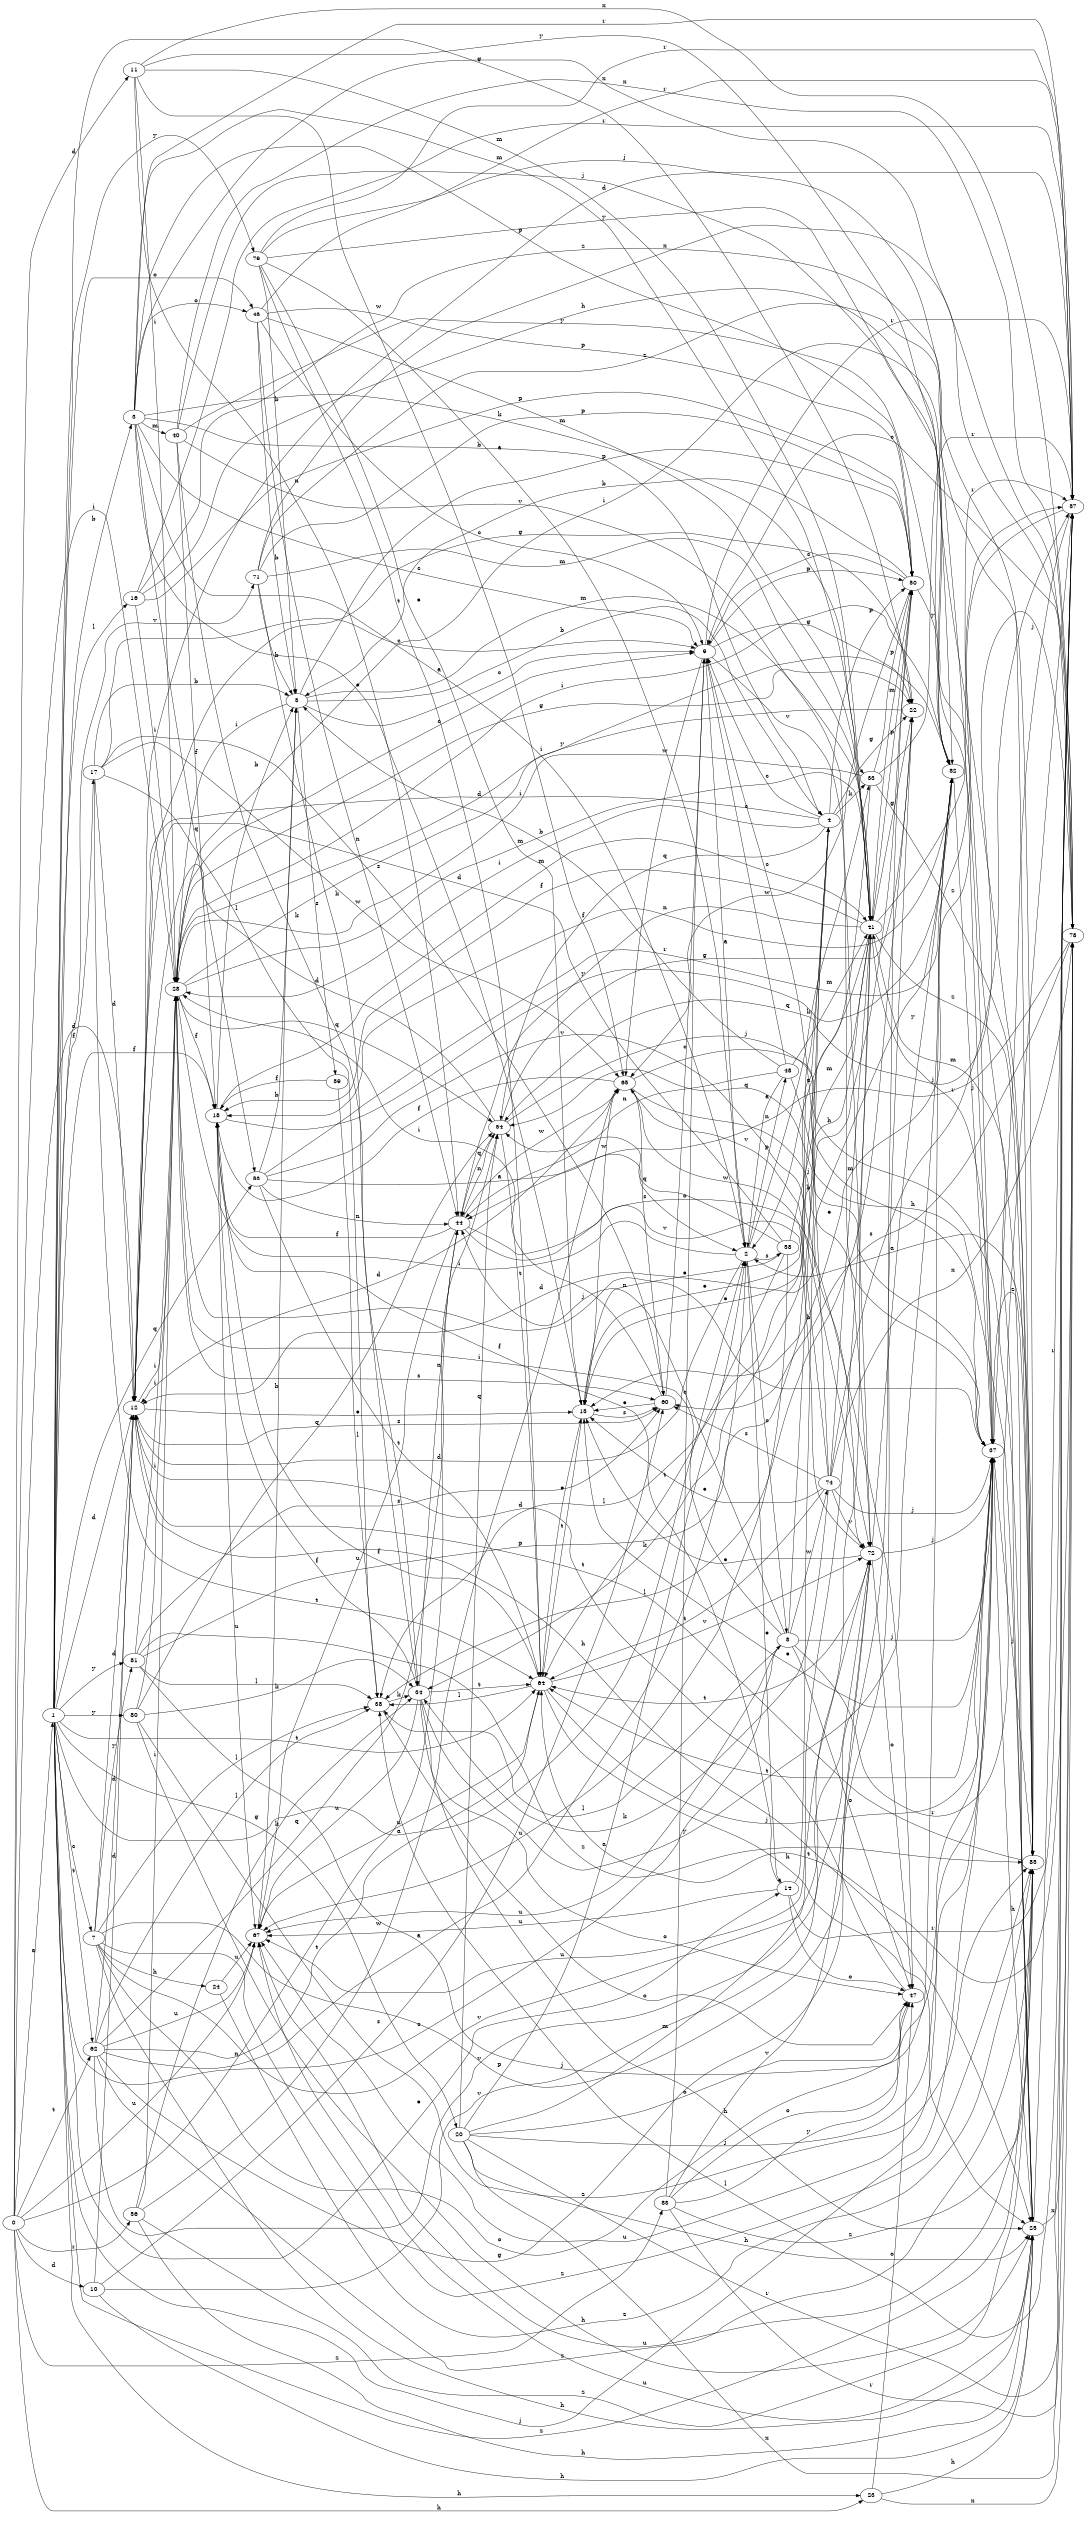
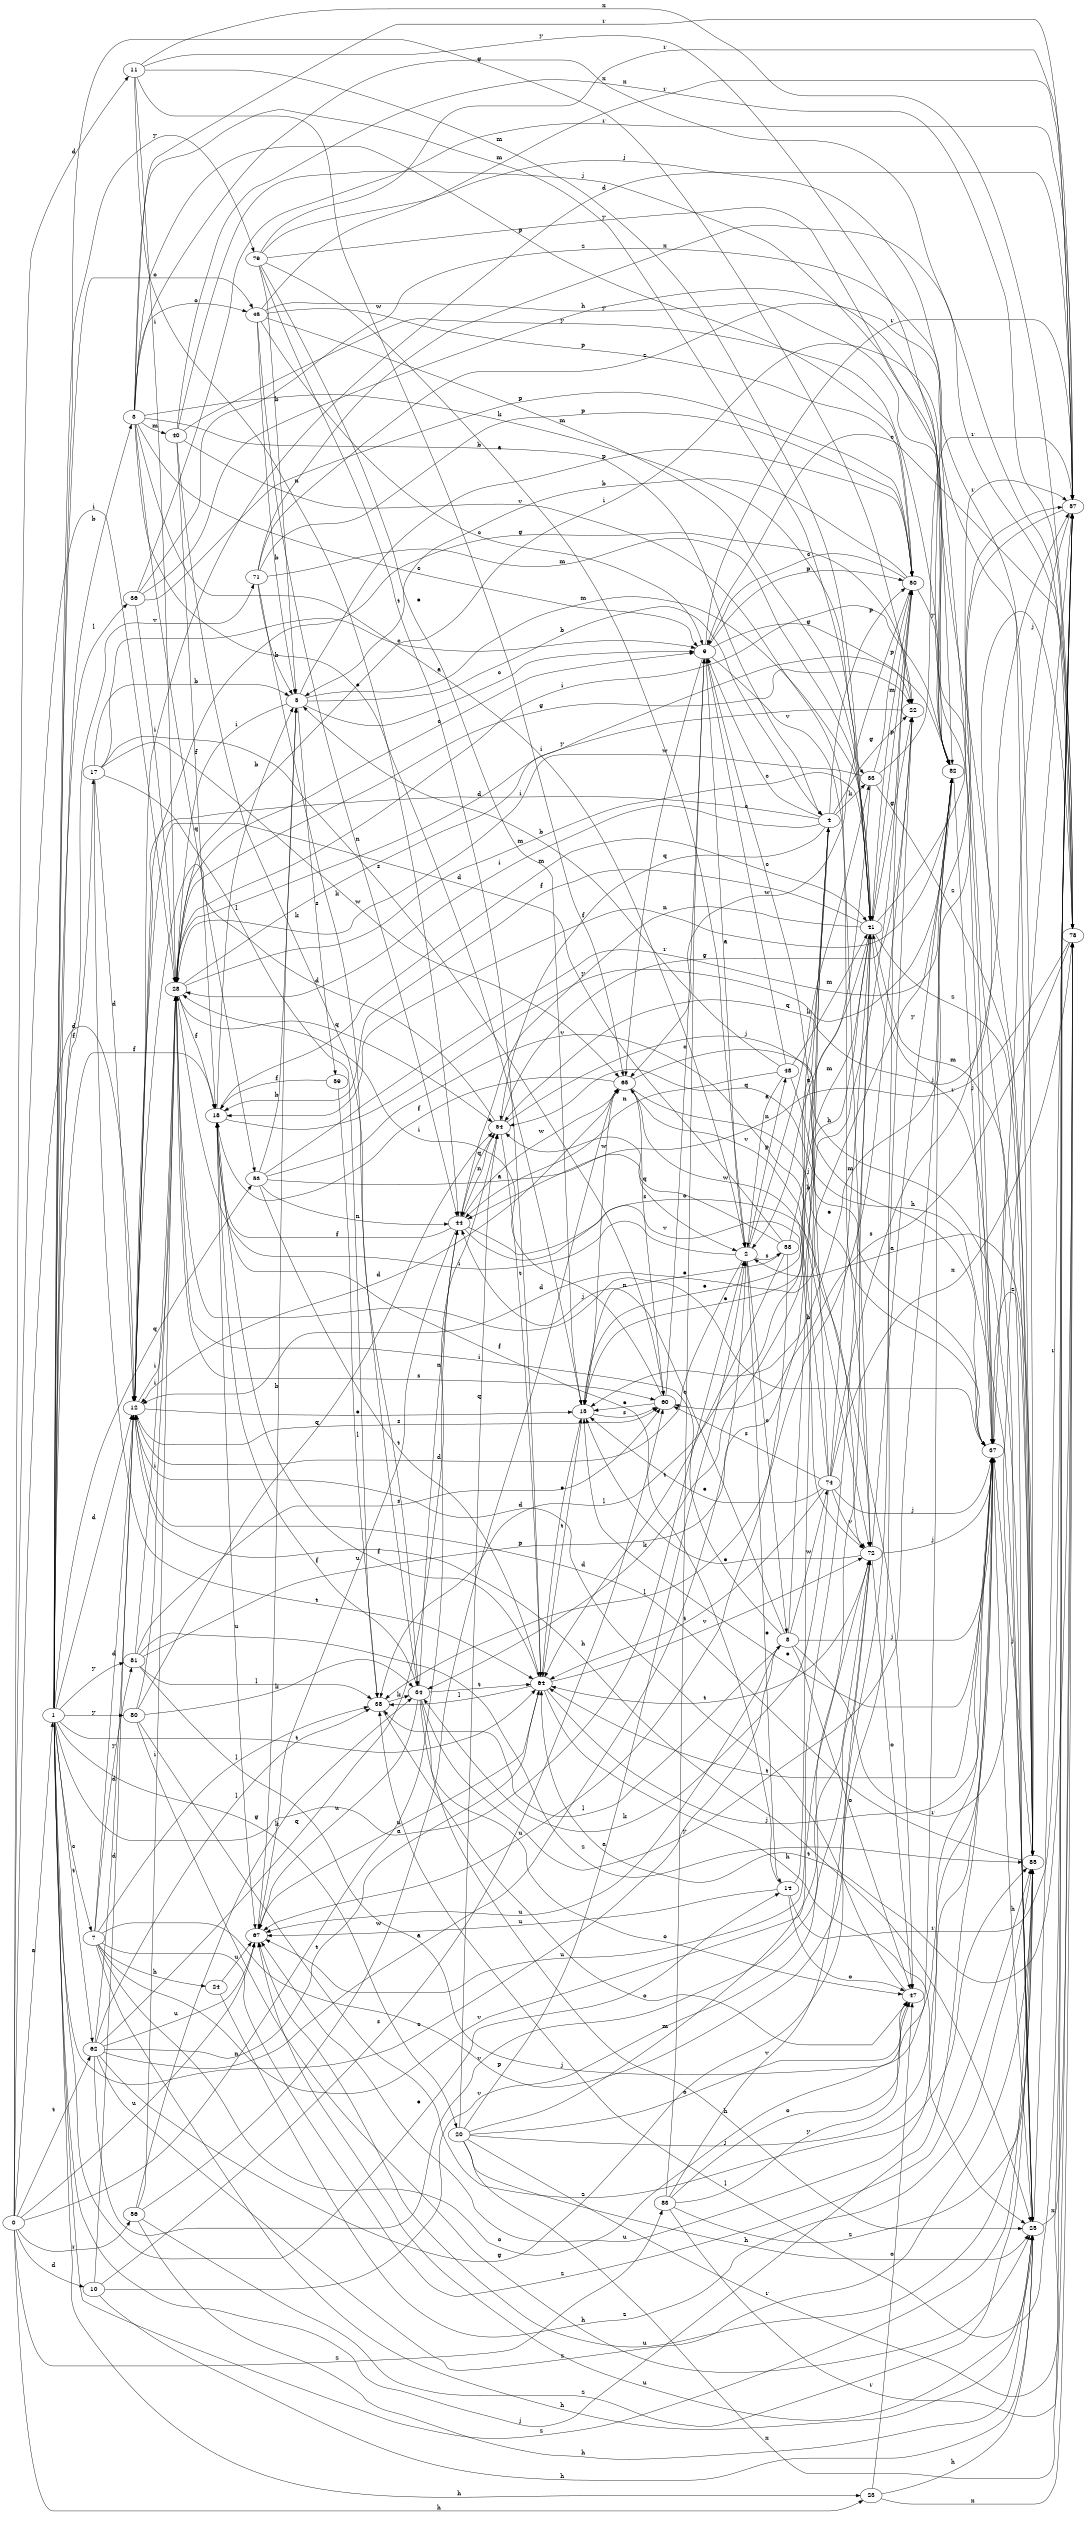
none -> (788, 314)
(134, 599) -> (134, 599)
(583, 1565) -> (583, 1565)
